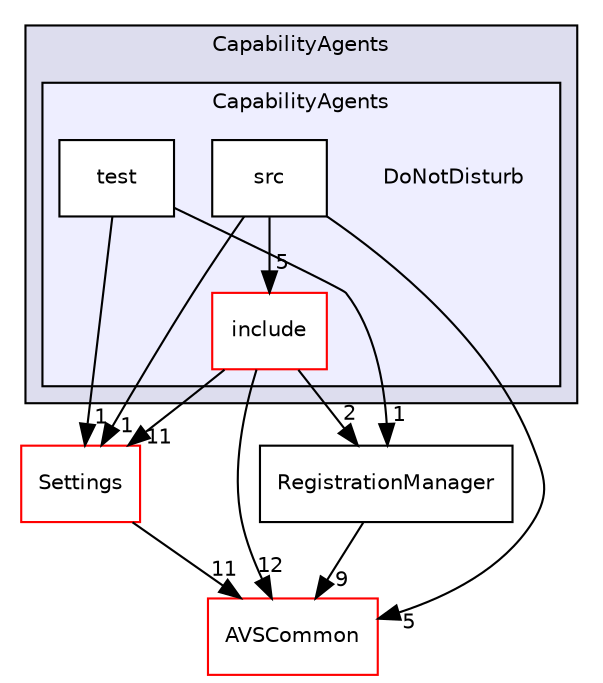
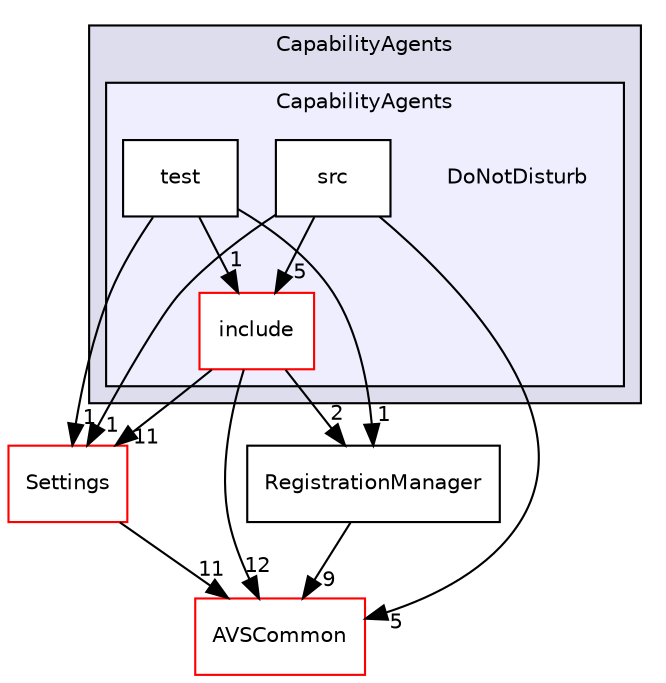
none -> (213, 244)
